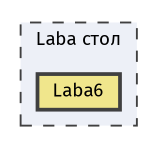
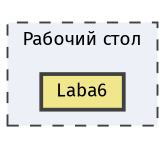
(79, 40) -> (82, 40)
